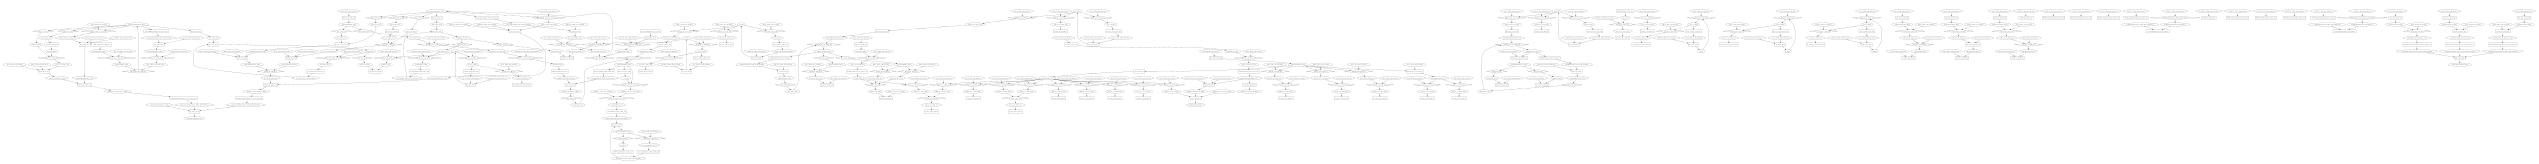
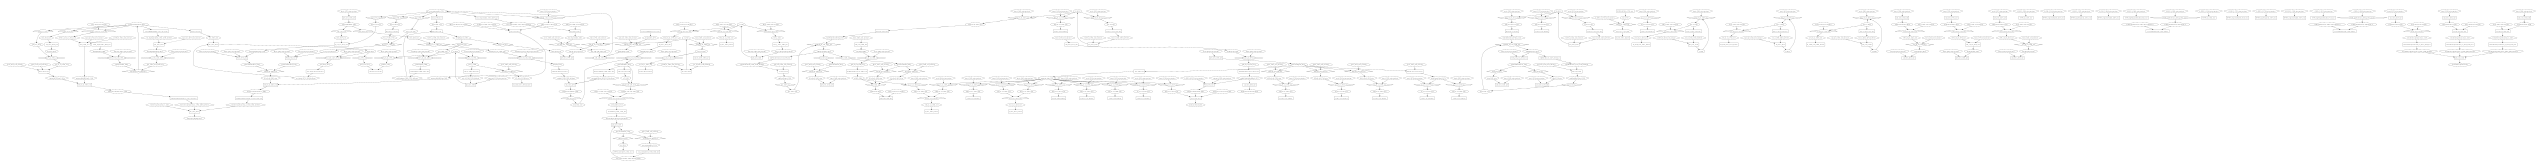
(1866, 21) -> (1868, 22)
